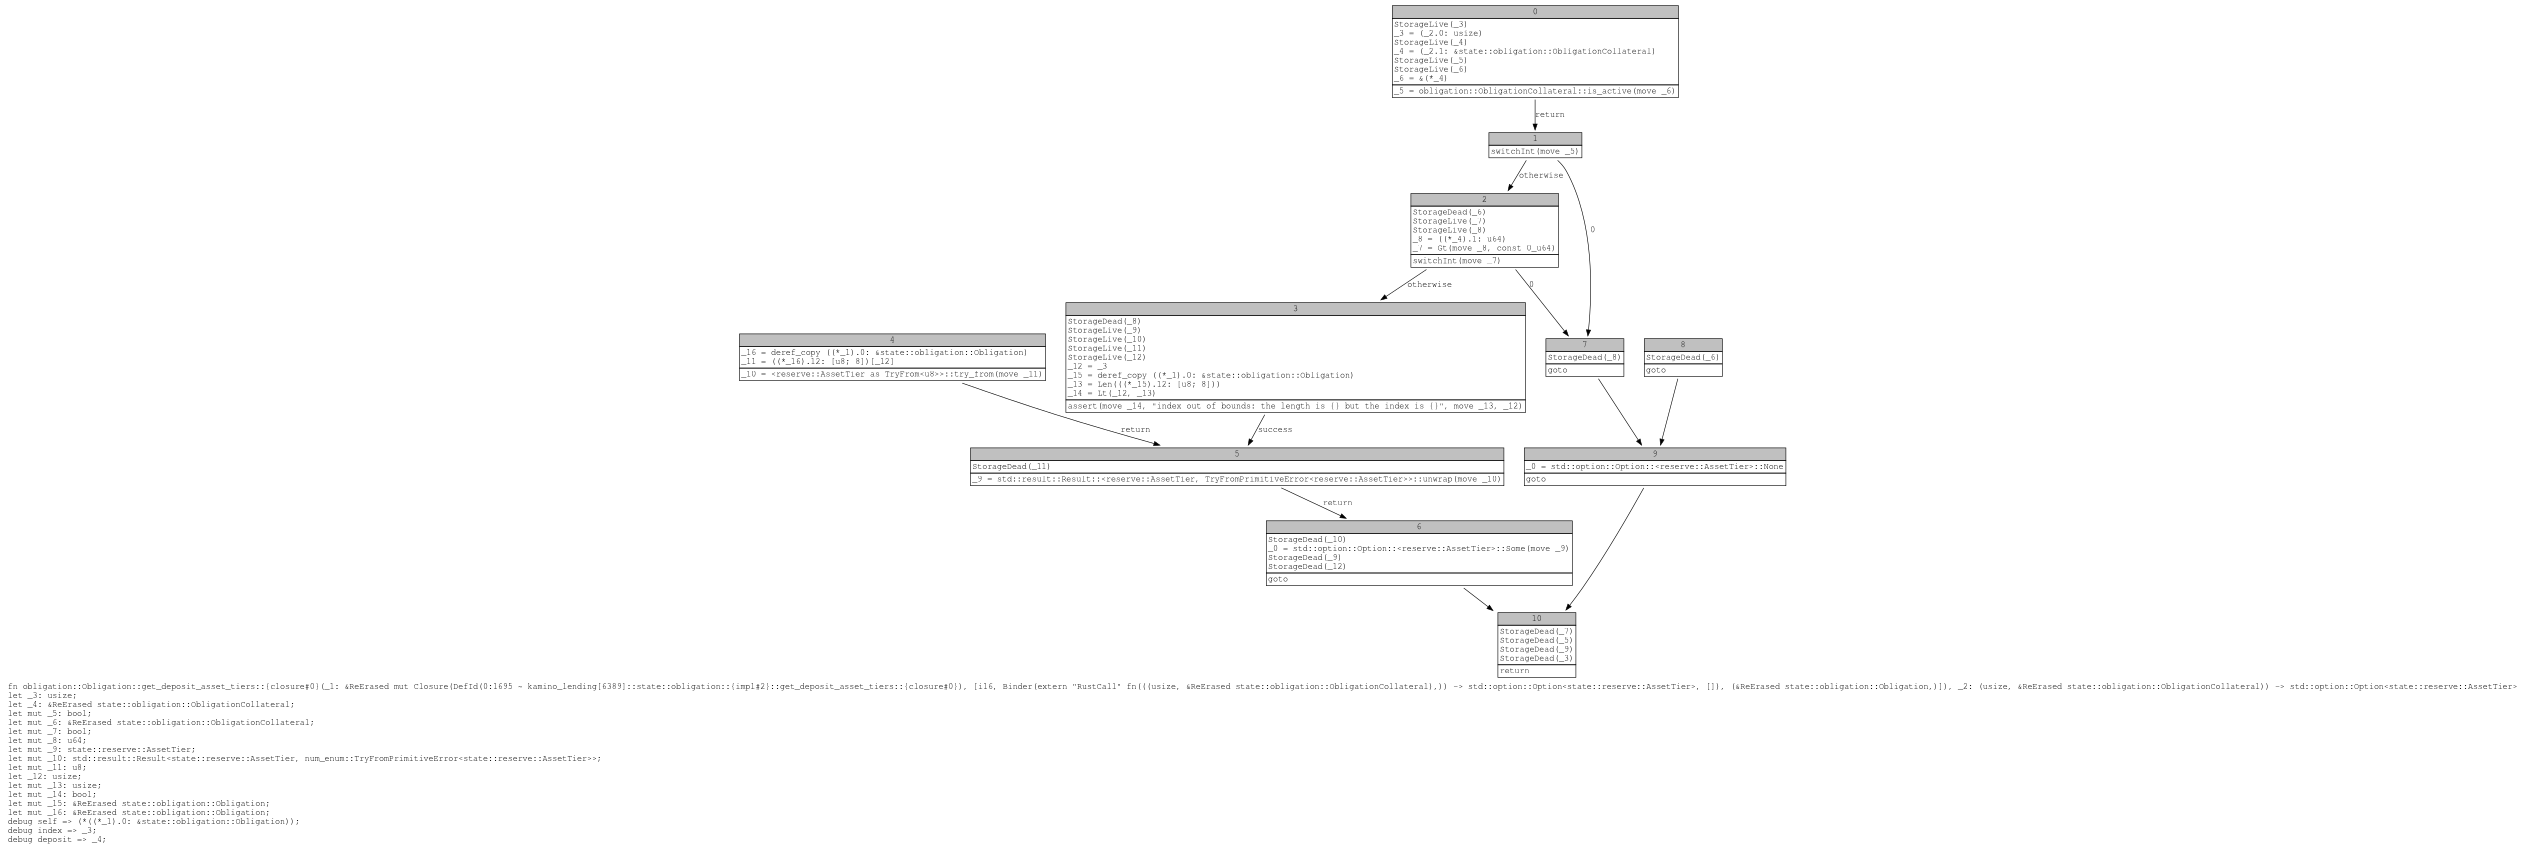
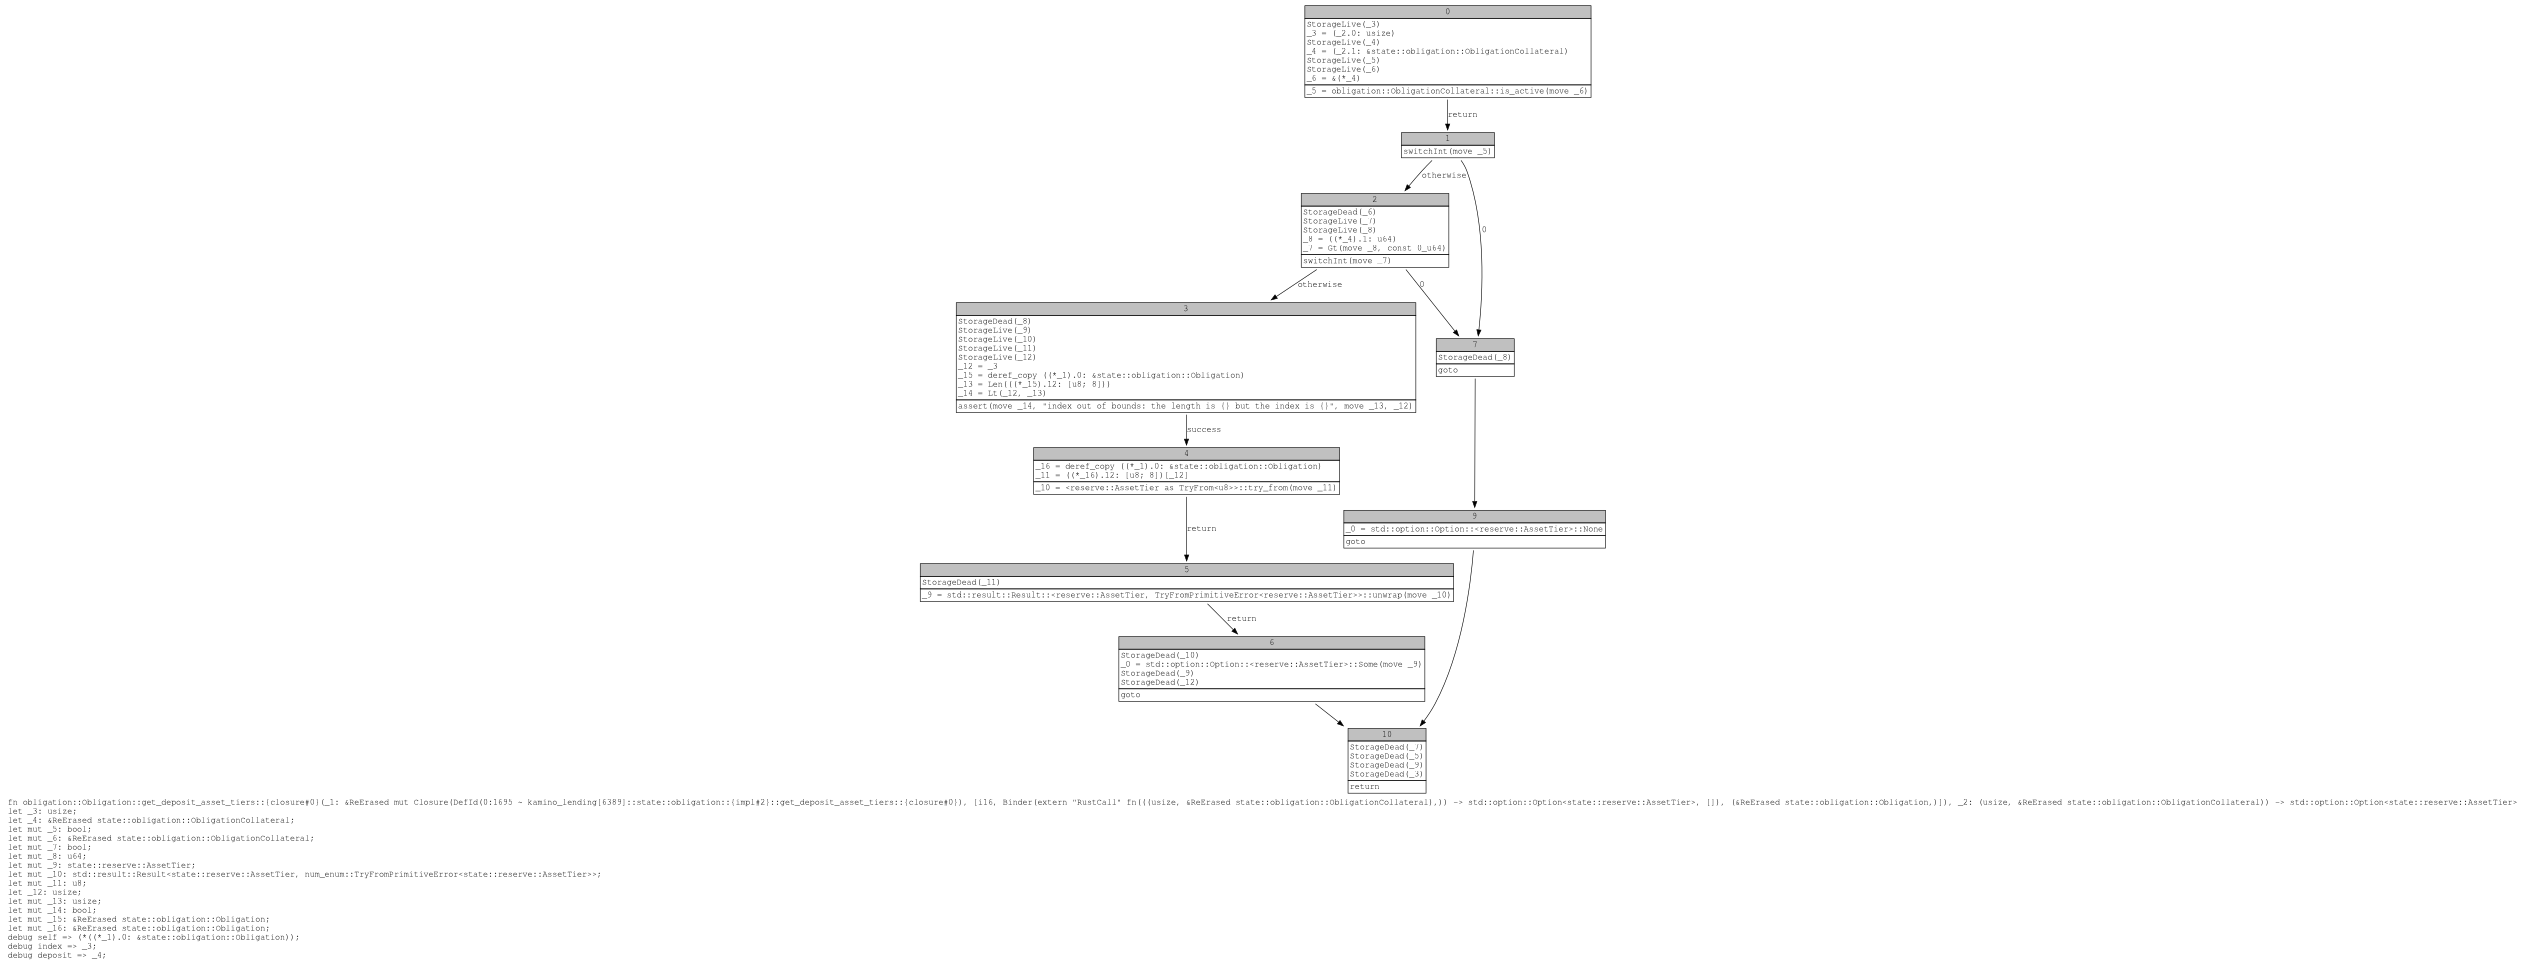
(1683, 357) -> none
(1258, 427) -> (1186, 427)
